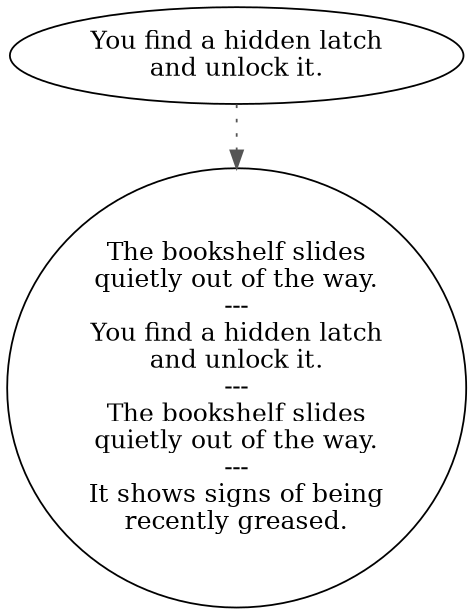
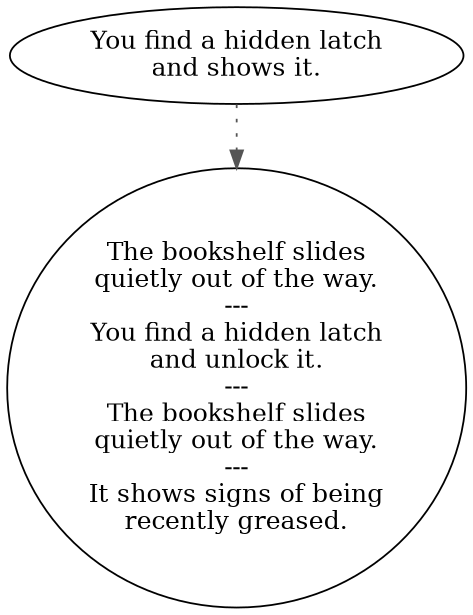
(237, 56) -> (237, 56)
